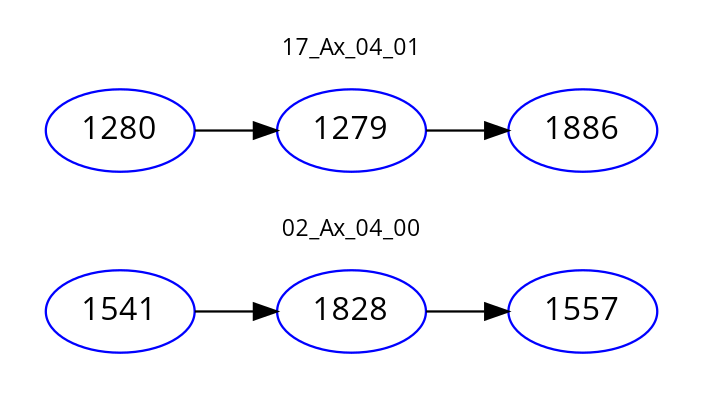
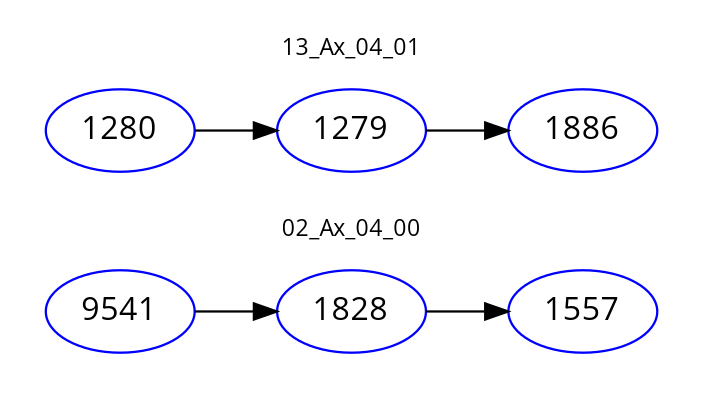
(352, 49) -> (352, 49)
(120, 311) -> (120, 311)
